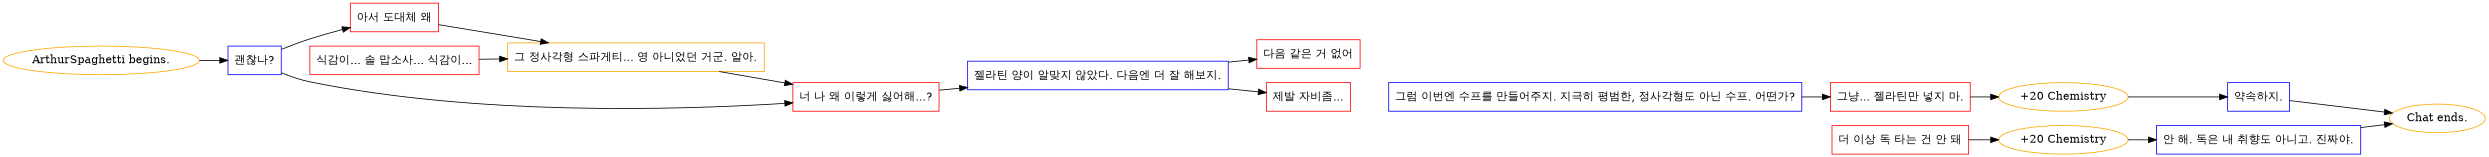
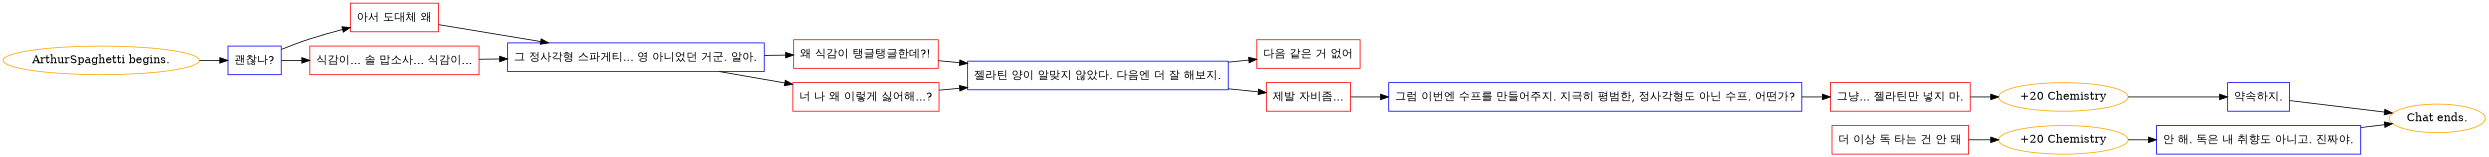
none -> (866, 54)
(636, 57) -> (636, 57)
none -> (1366, 97)
(532, 106) -> (292, 60)
